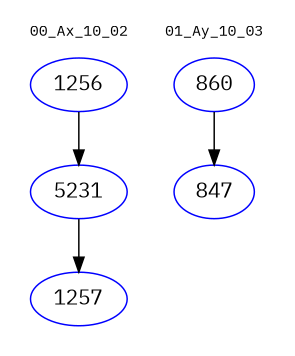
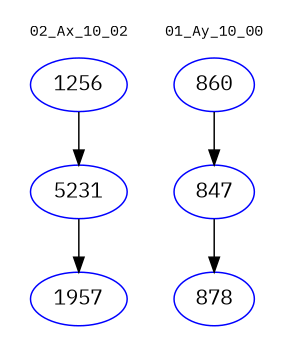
(80, 32) -> (80, 32)
(215, 32) -> (215, 32)
(79, 299) -> (79, 299)
none -> (214, 299)
